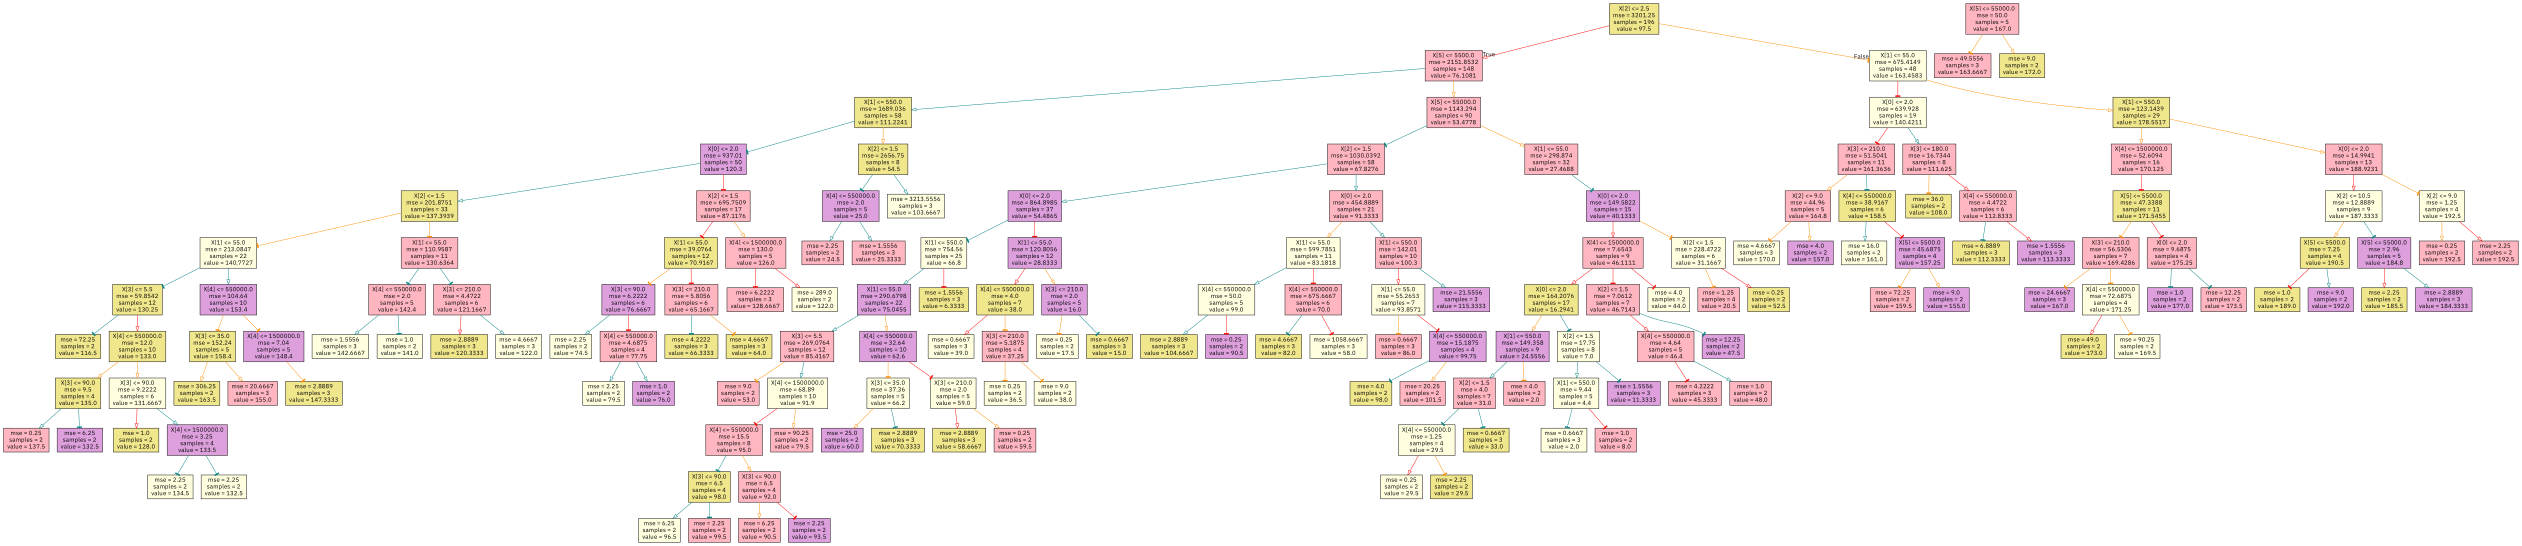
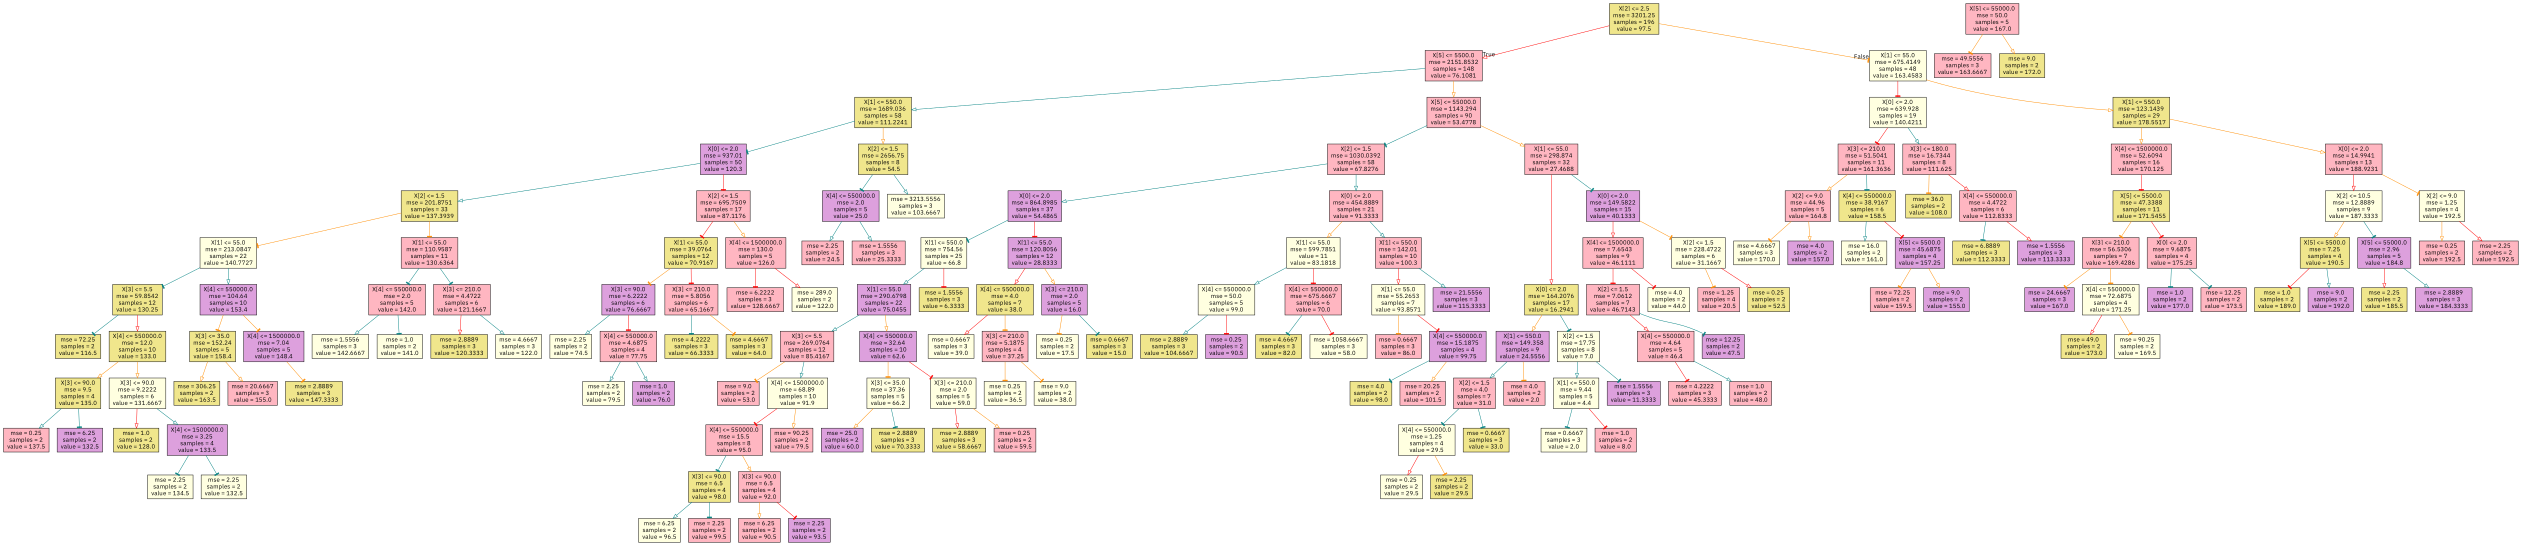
(1313, 253) -> (1313, 253)
(1584, 275) -> (1551, 227)
(397, 300) -> (397, 300)
